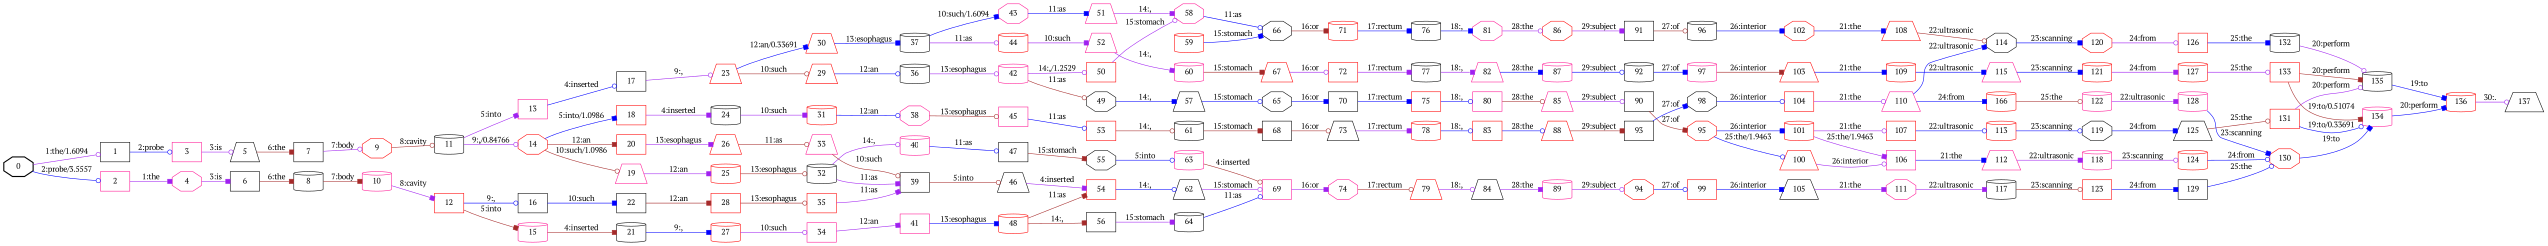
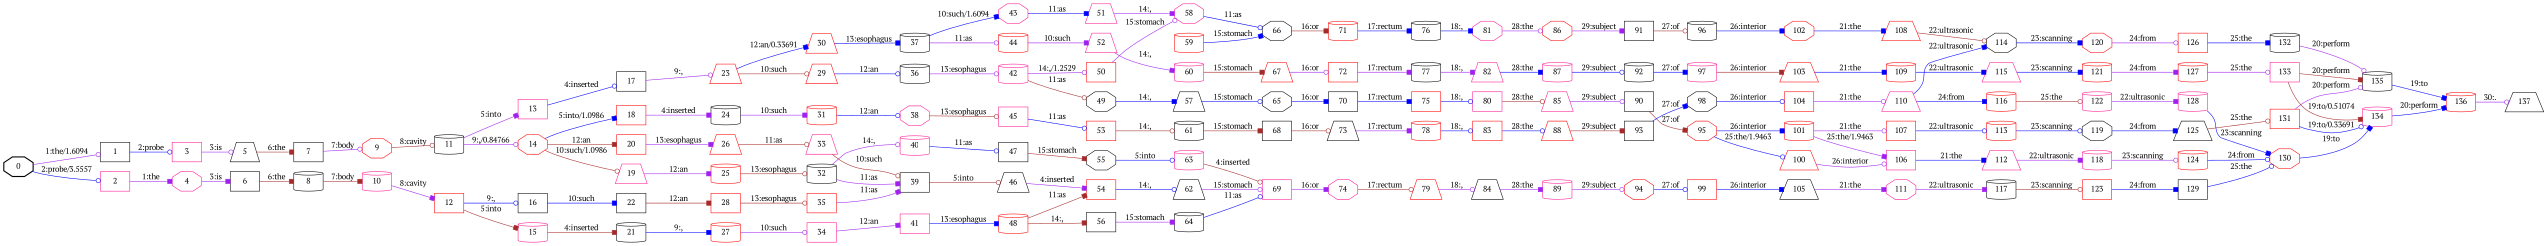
(2285, 72) -> (2285, 72)
(2001, 102) -> (2001, 102)
